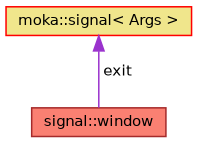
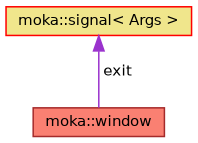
(99, 122) -> (99, 122)
